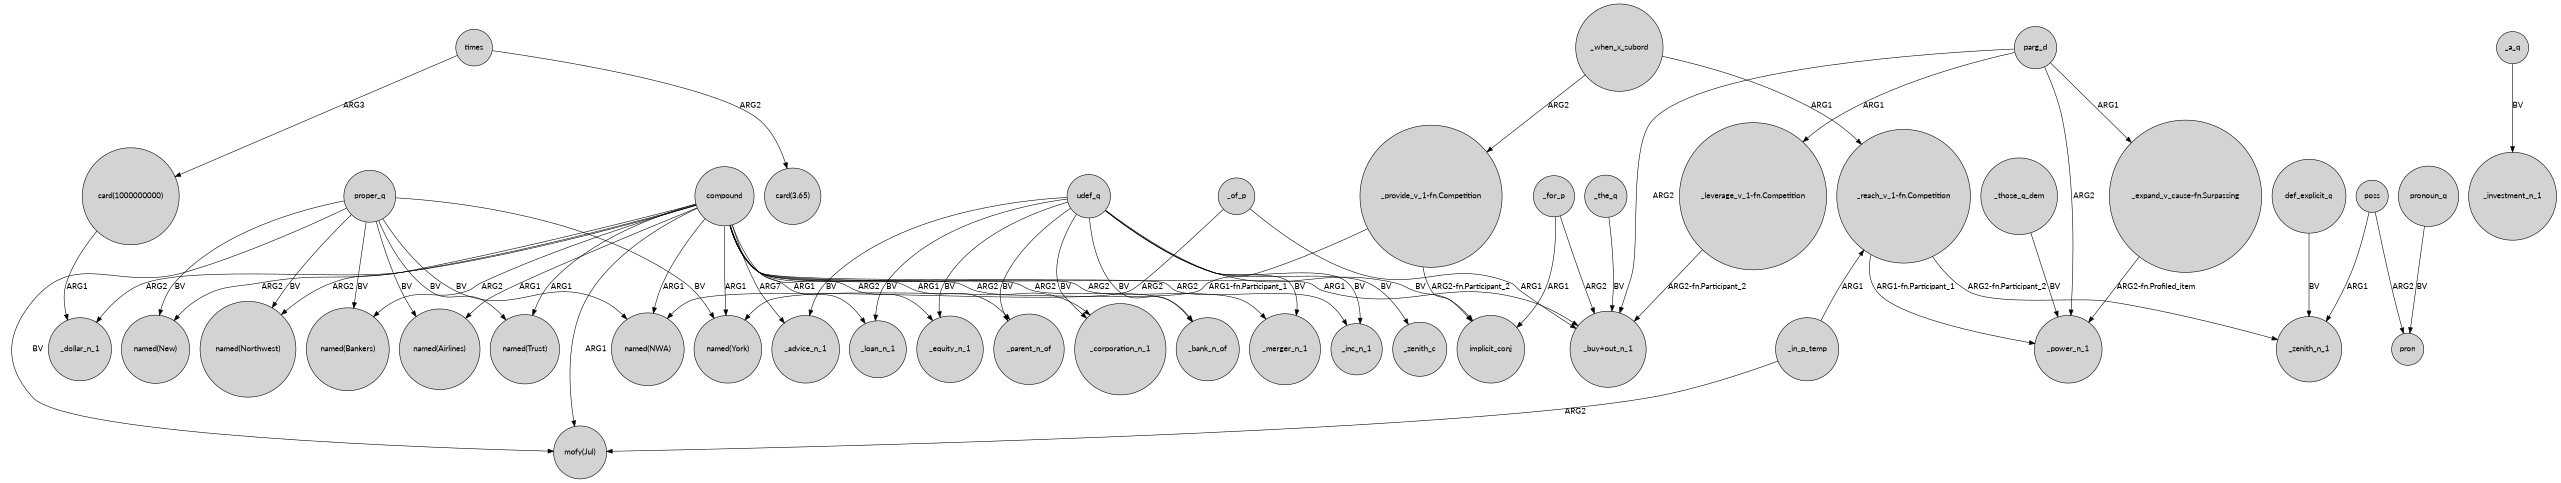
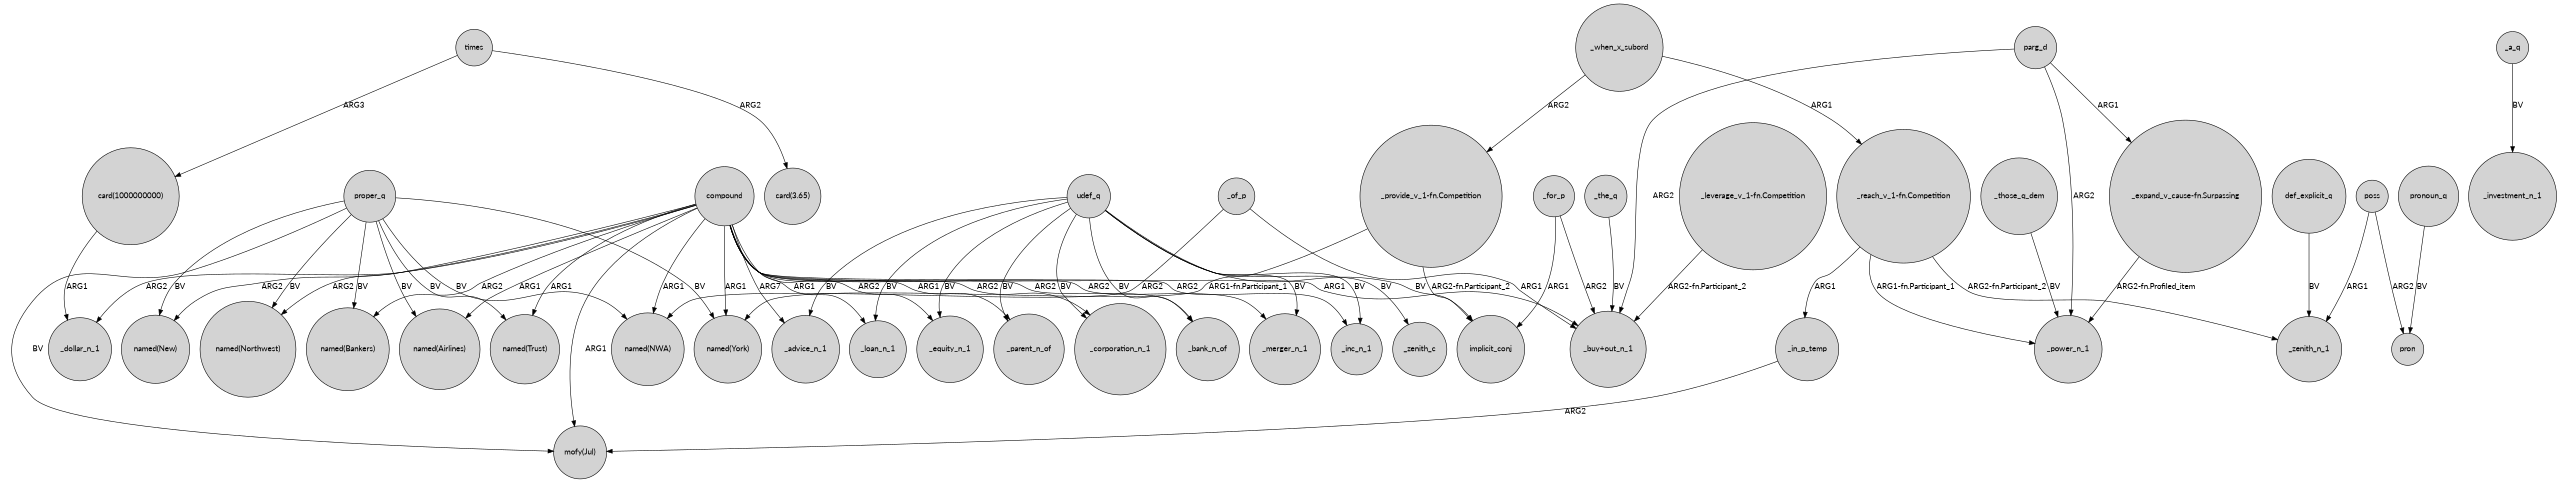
(1906, 84) -> none
(1839, 287) -> (1826, 276)
